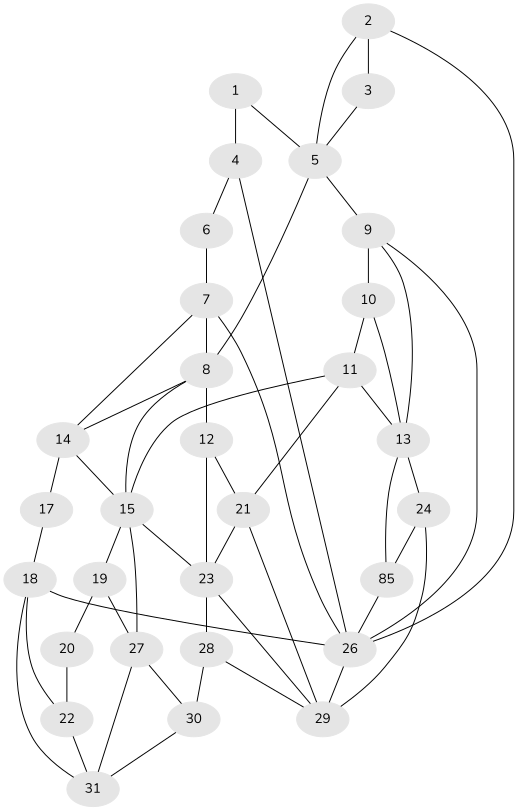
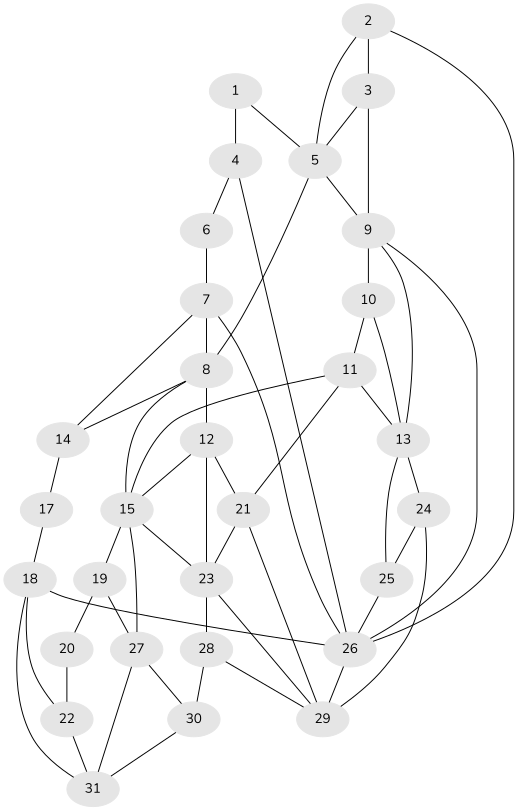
none -> (368, 161)
(95, 475) -> (167, 475)
(387, 580) -> (387, 580)
